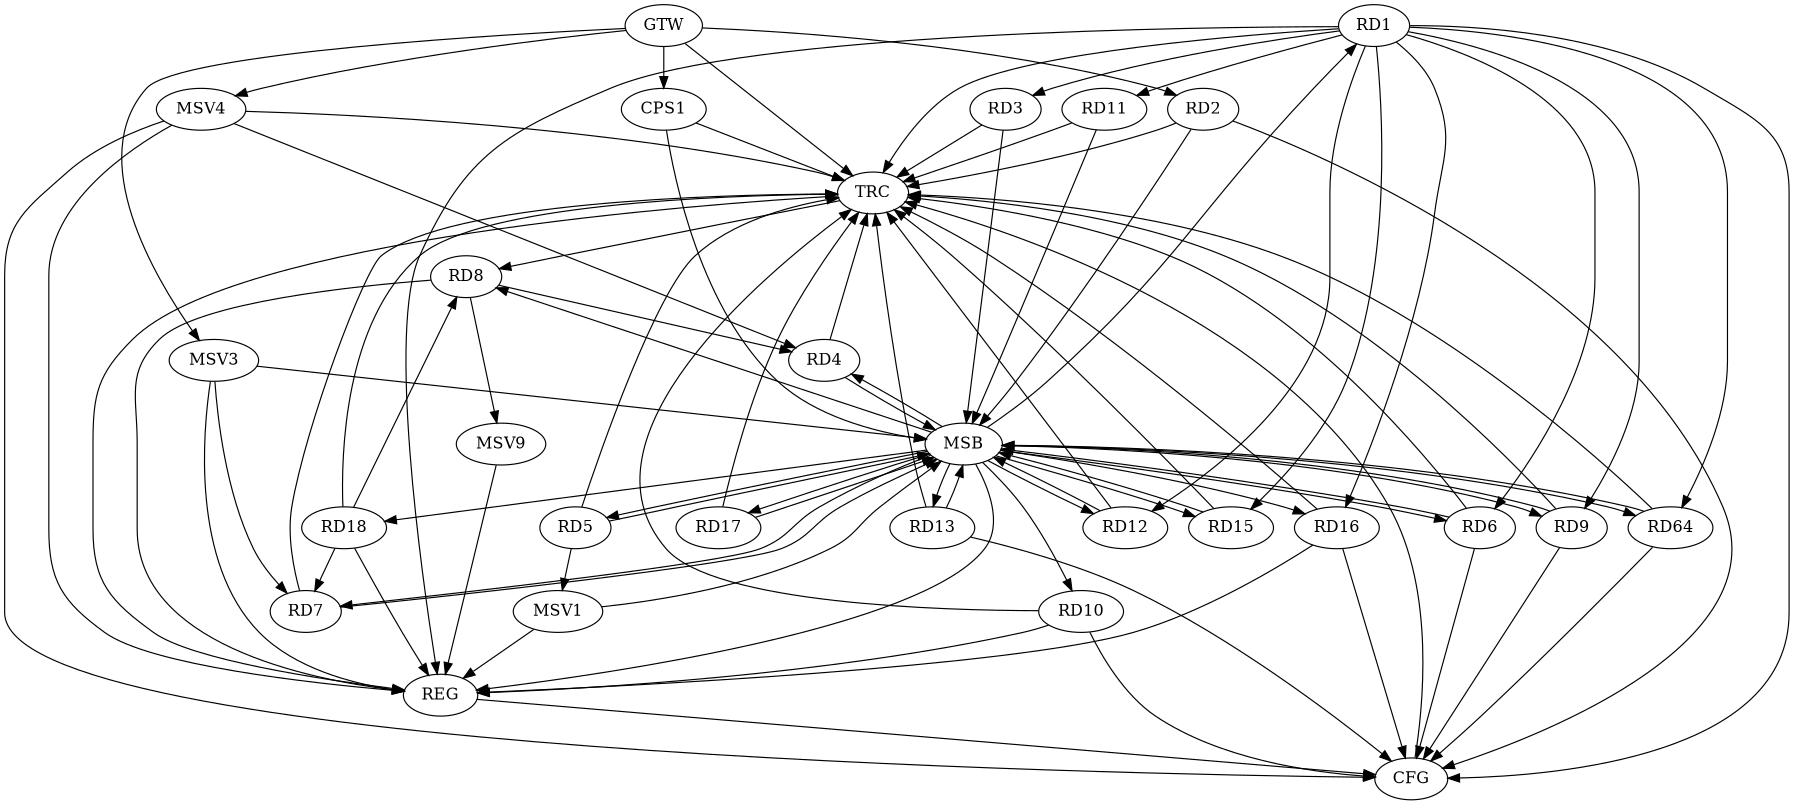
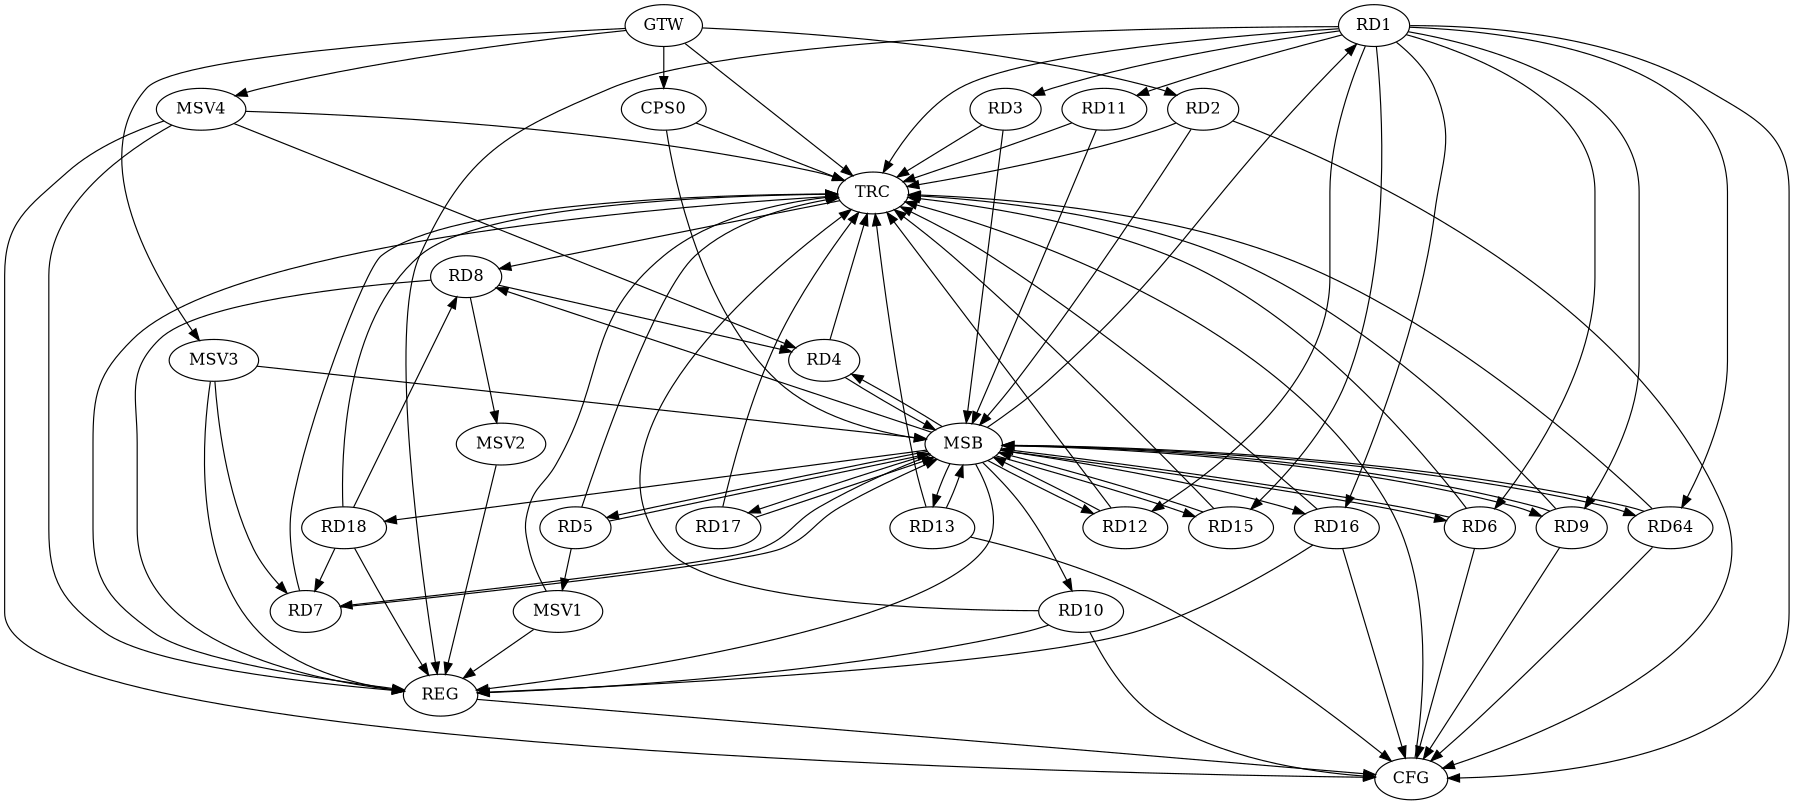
(664, 109) -> (664, 109)
(501, 444) -> (501, 444)
(780, 569) -> (604, 337)
